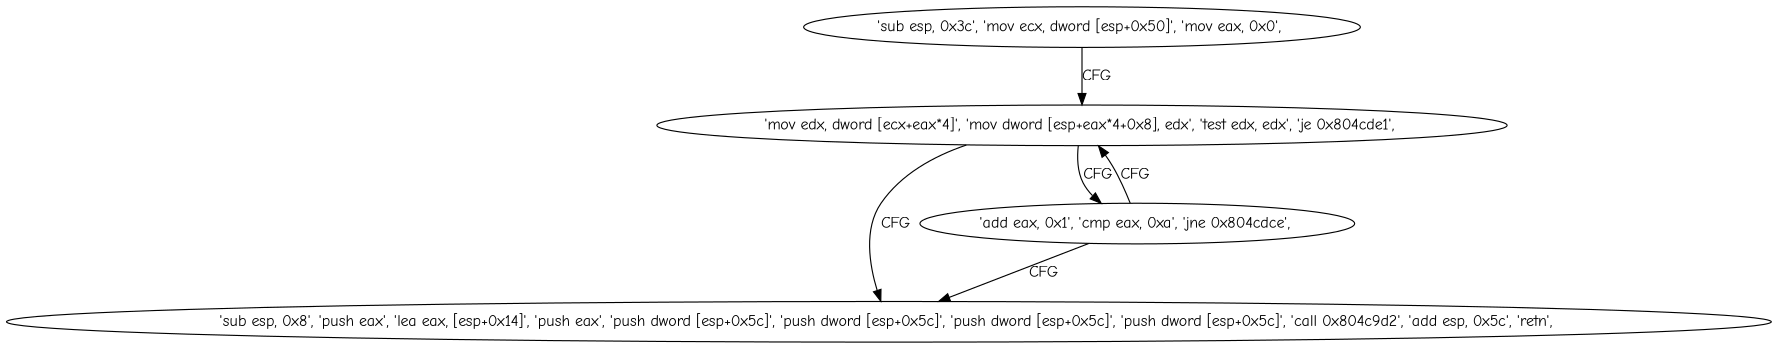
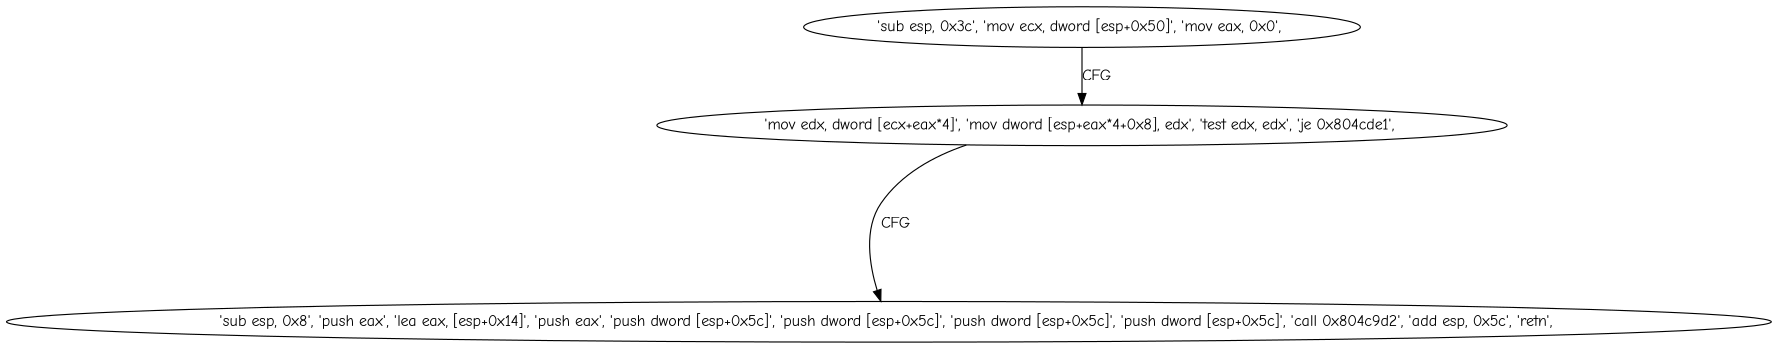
(1137, 224) -> none
